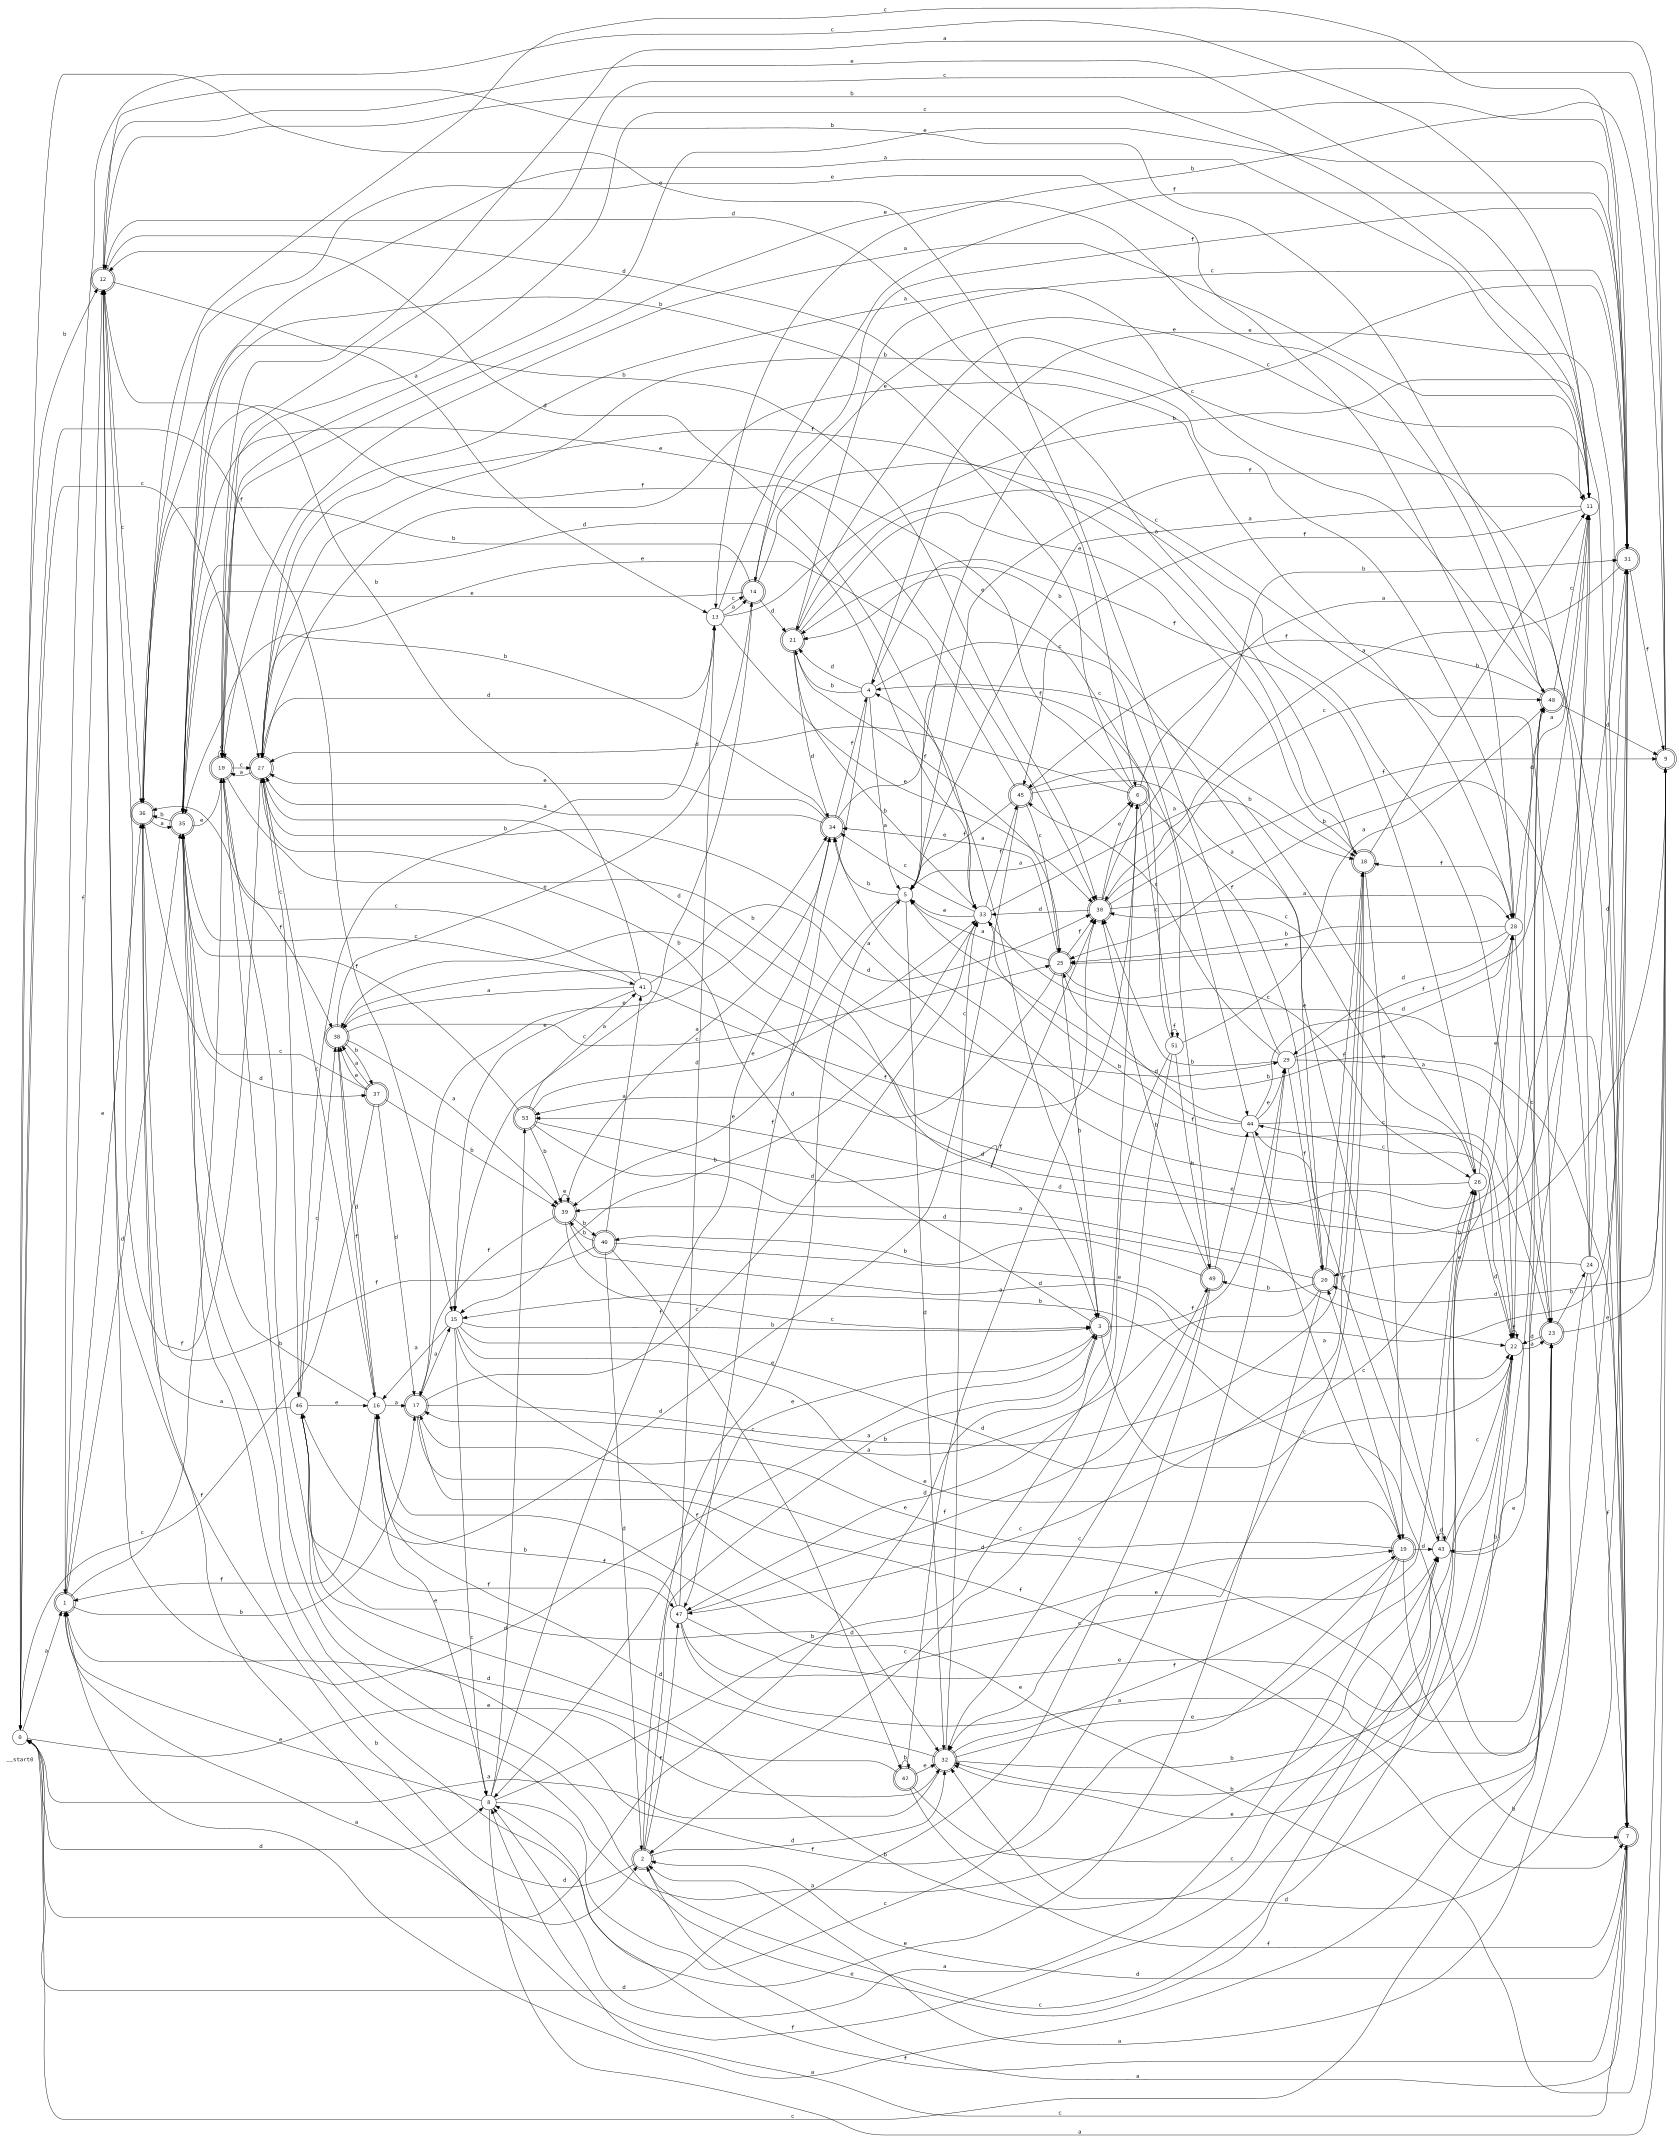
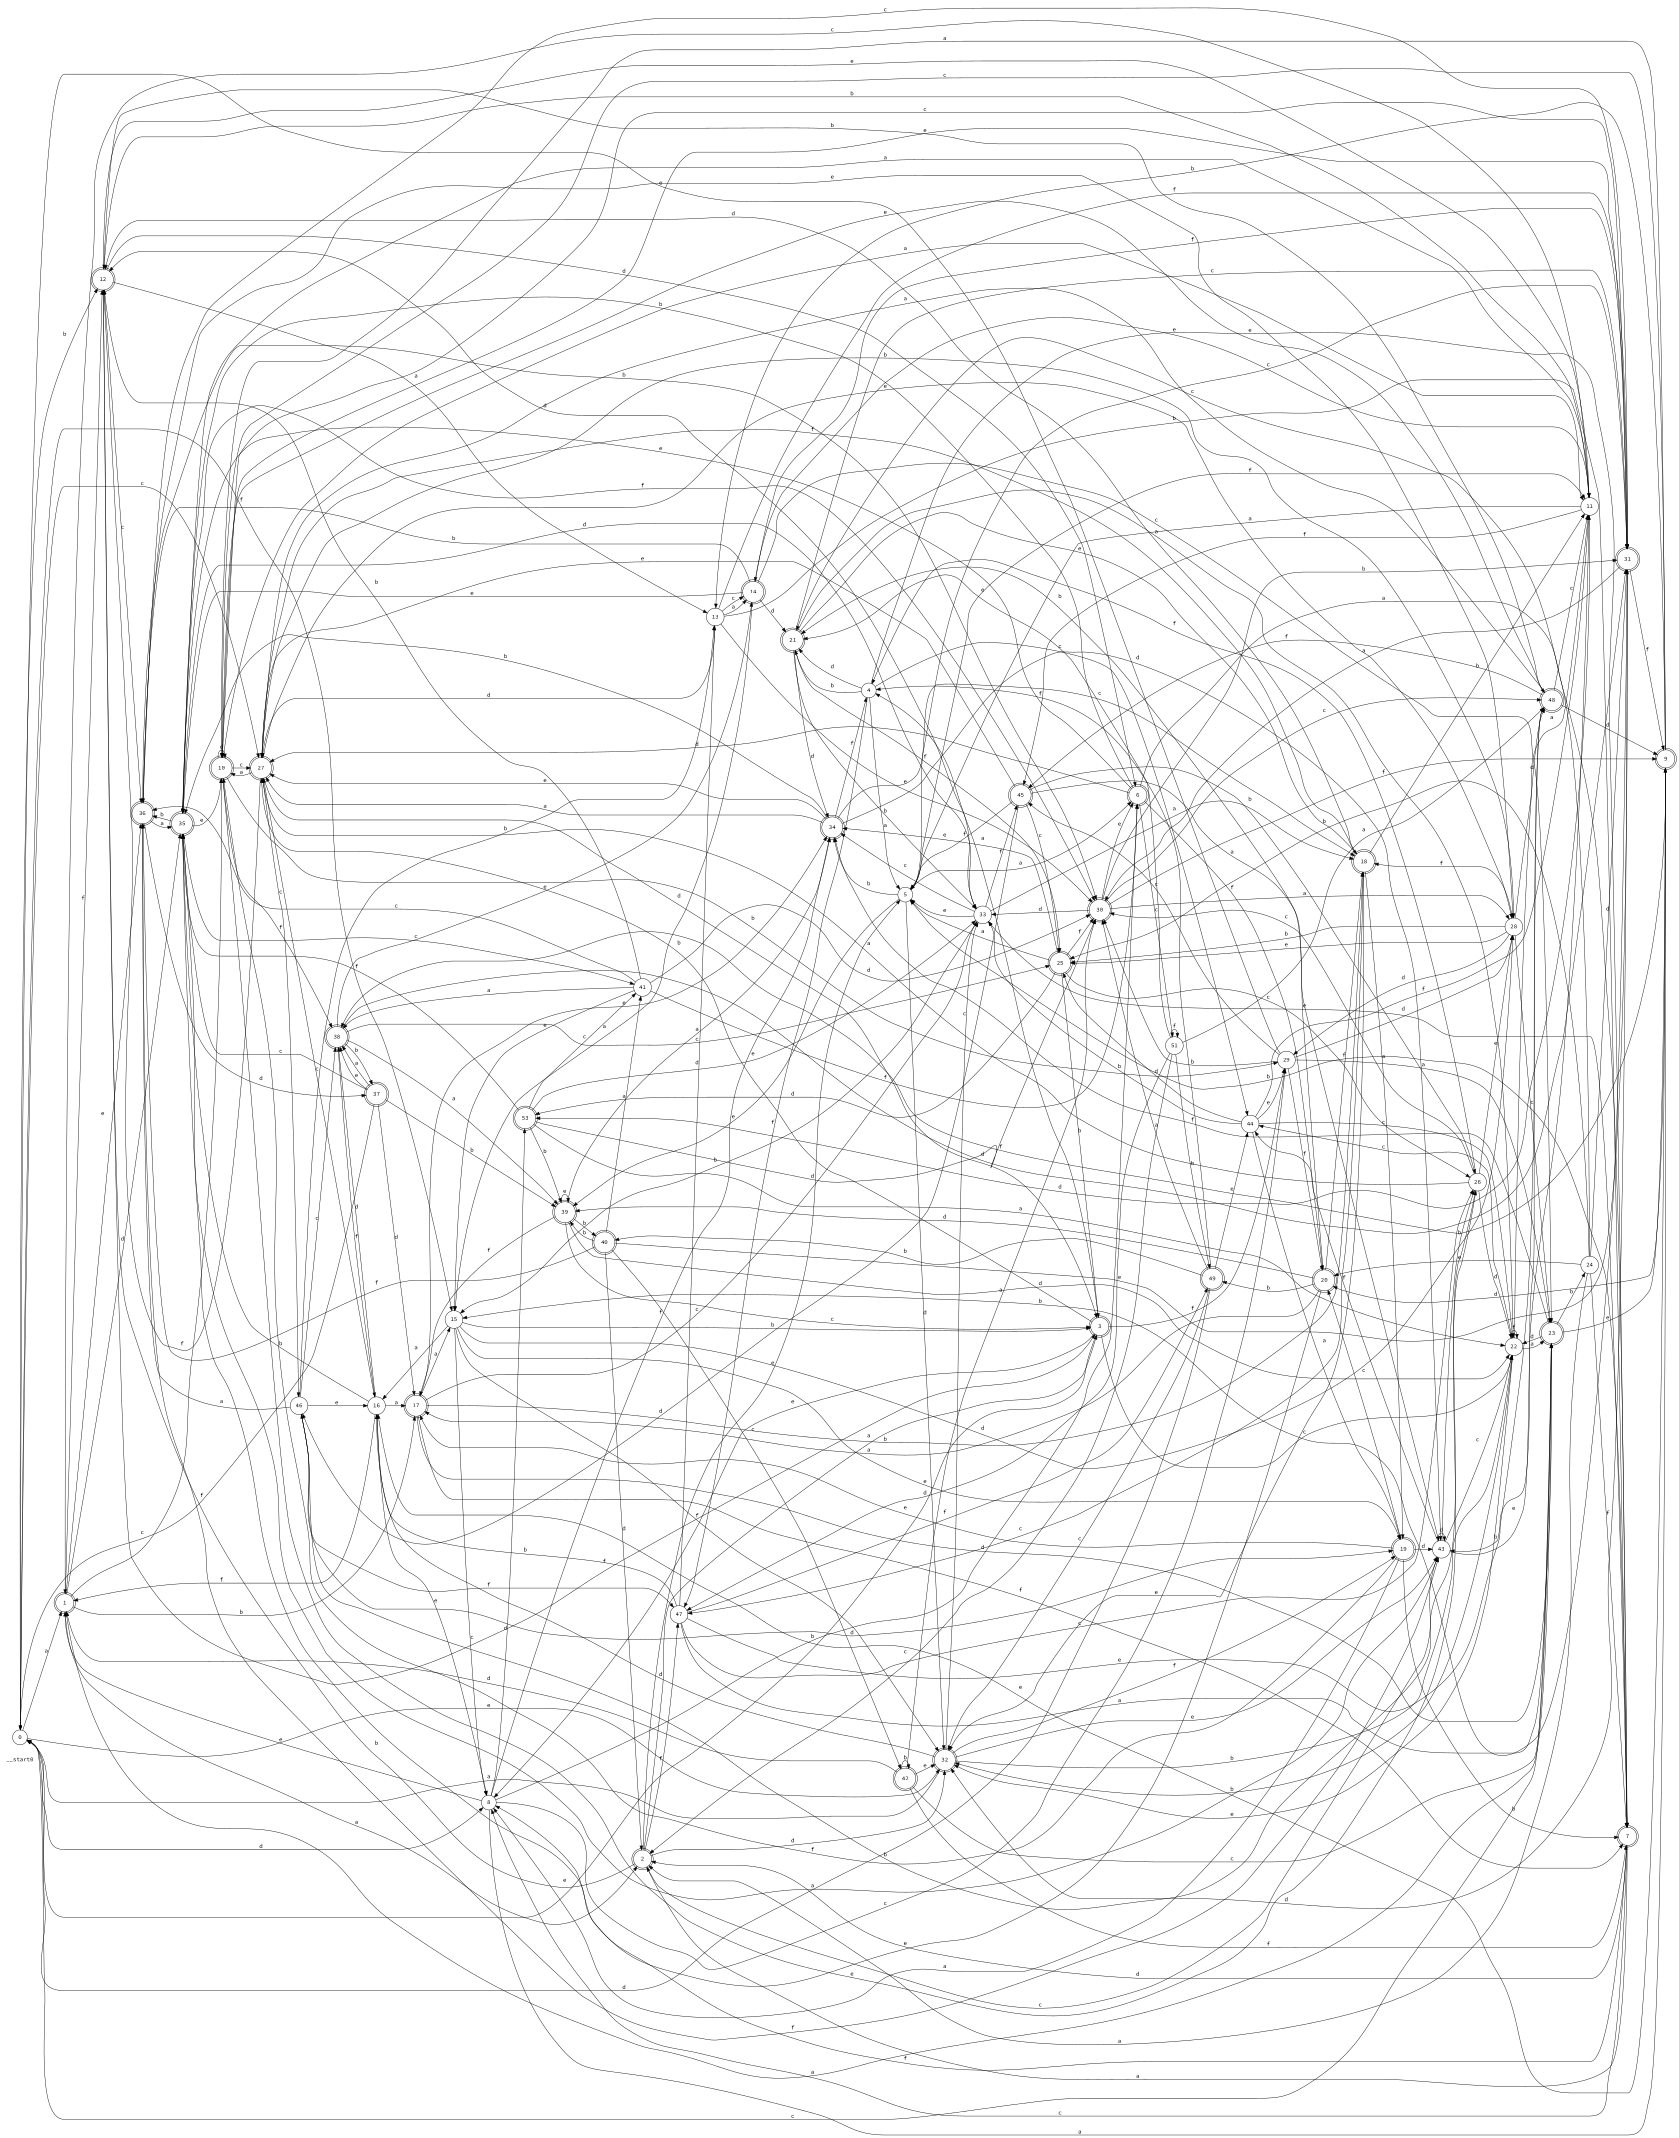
none -> (1387, 855)
(1156, 1125) -> (1156, 1125)
(565, 1880) -> (565, 1880)
